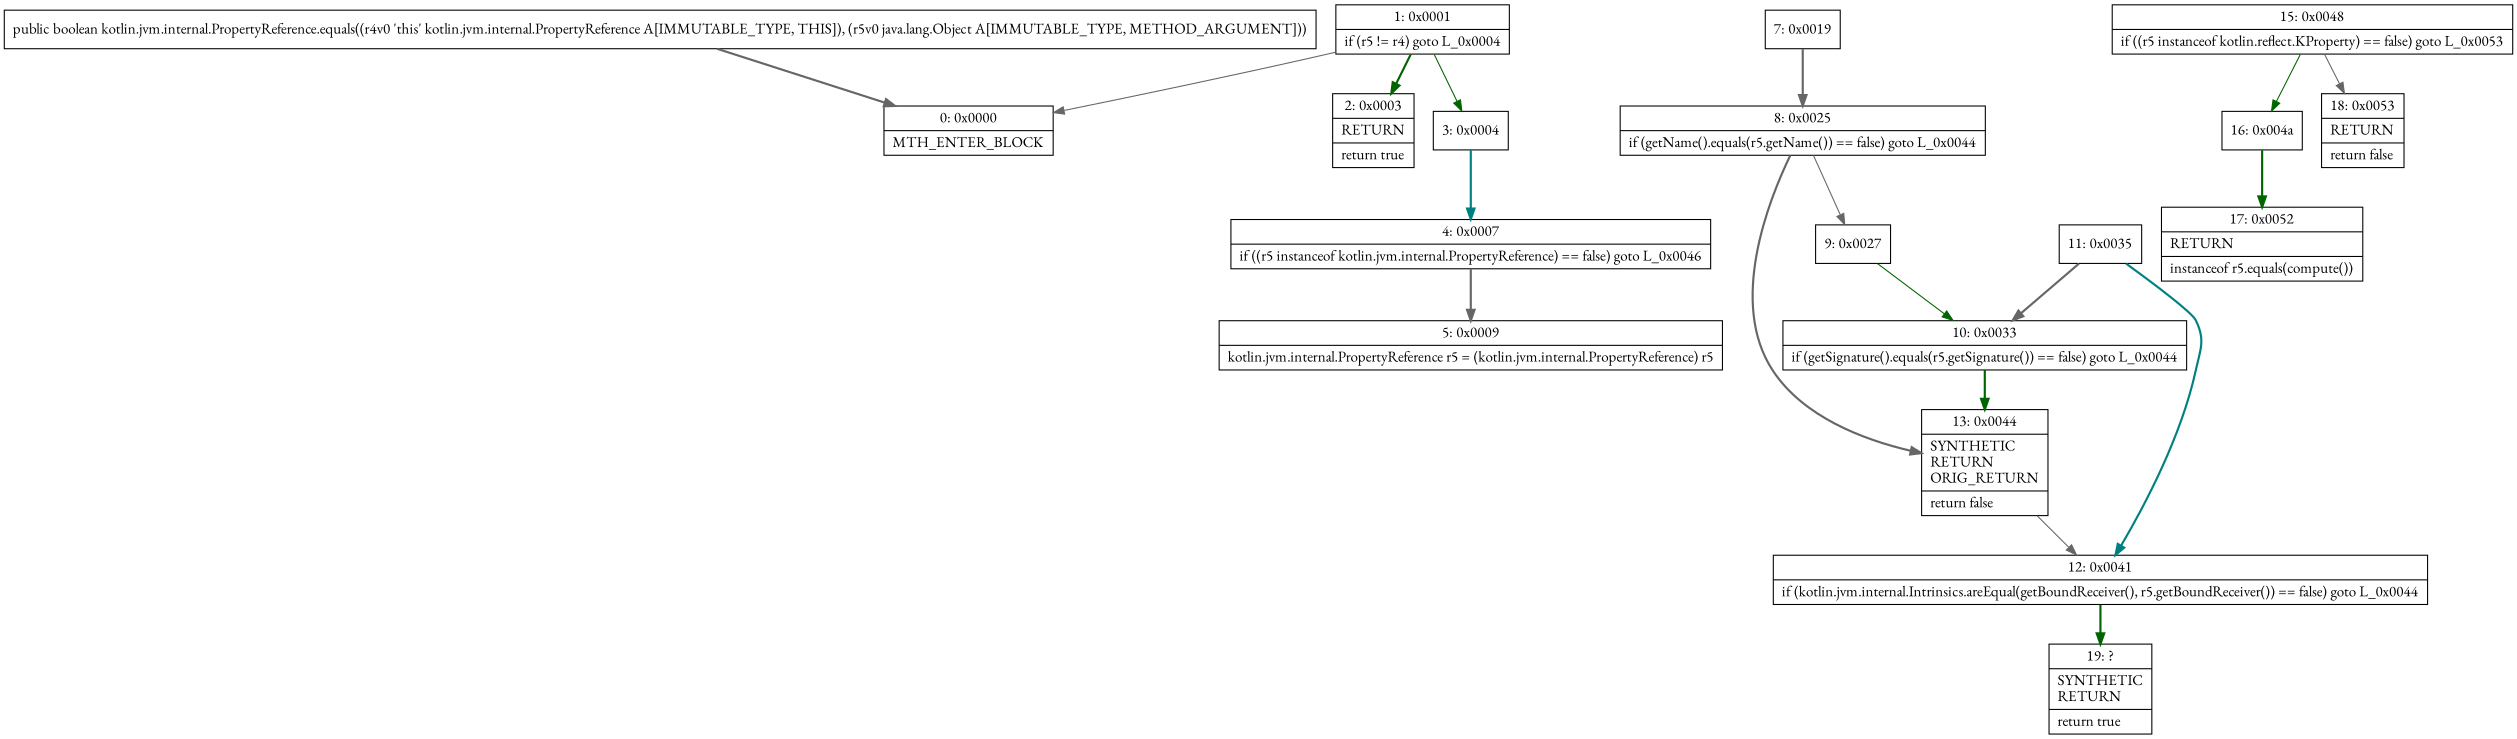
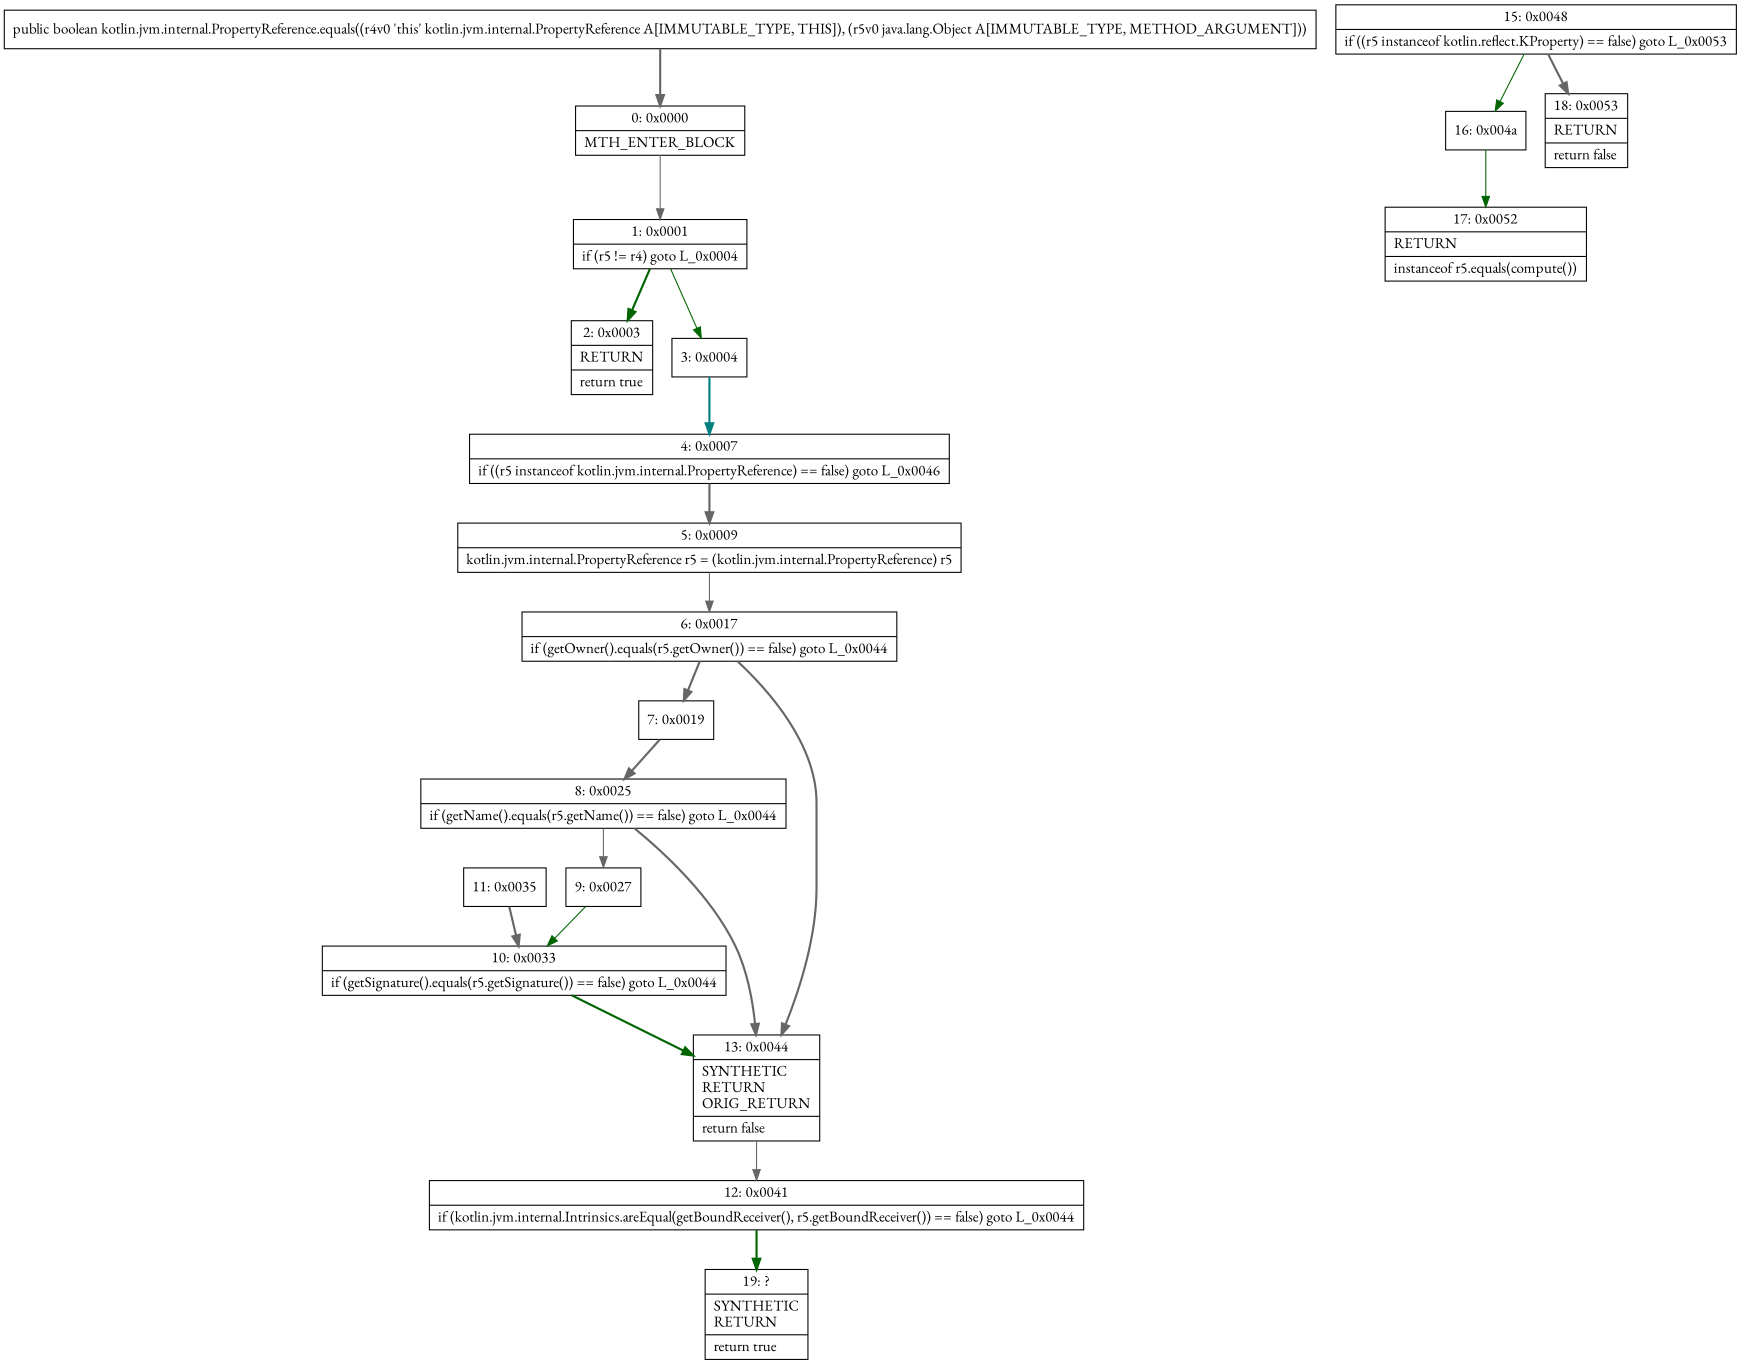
(2332, 69) -> (1556, 69)
(1200, 82) -> (660, 182)
(2262, 173) -> (1486, 173)
(2190, 394) -> none
none -> (709, 637)
